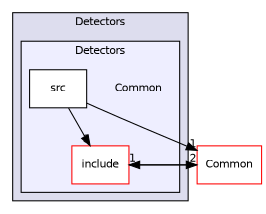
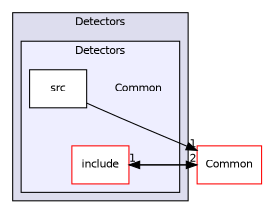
(77, 122) -> none
